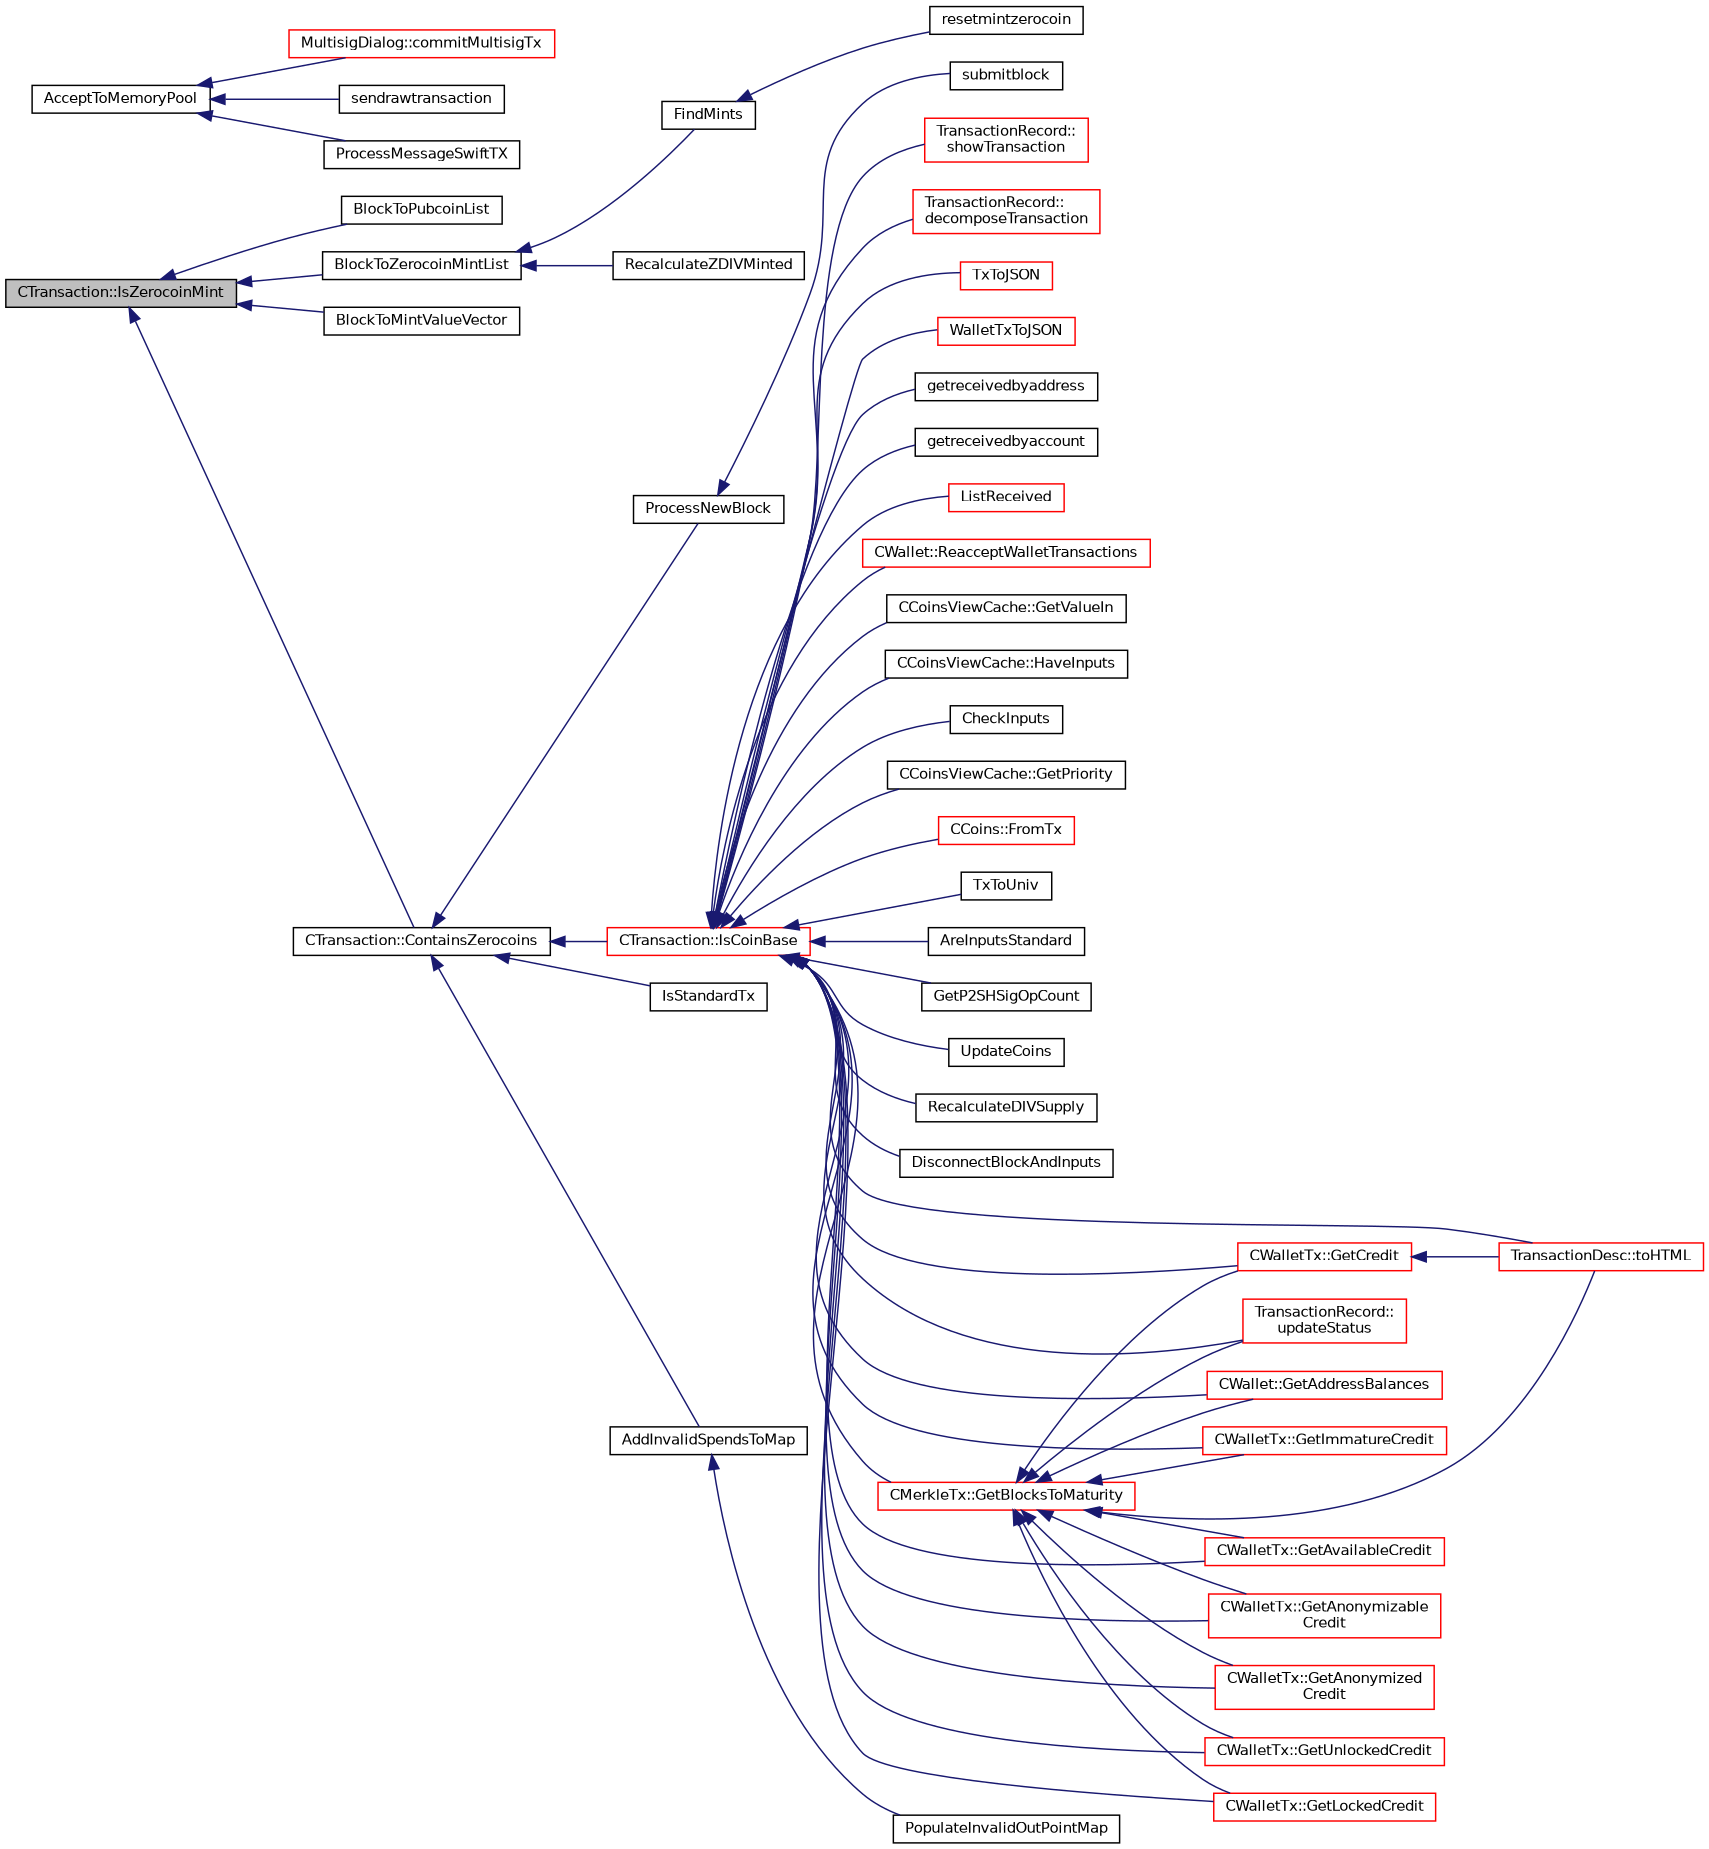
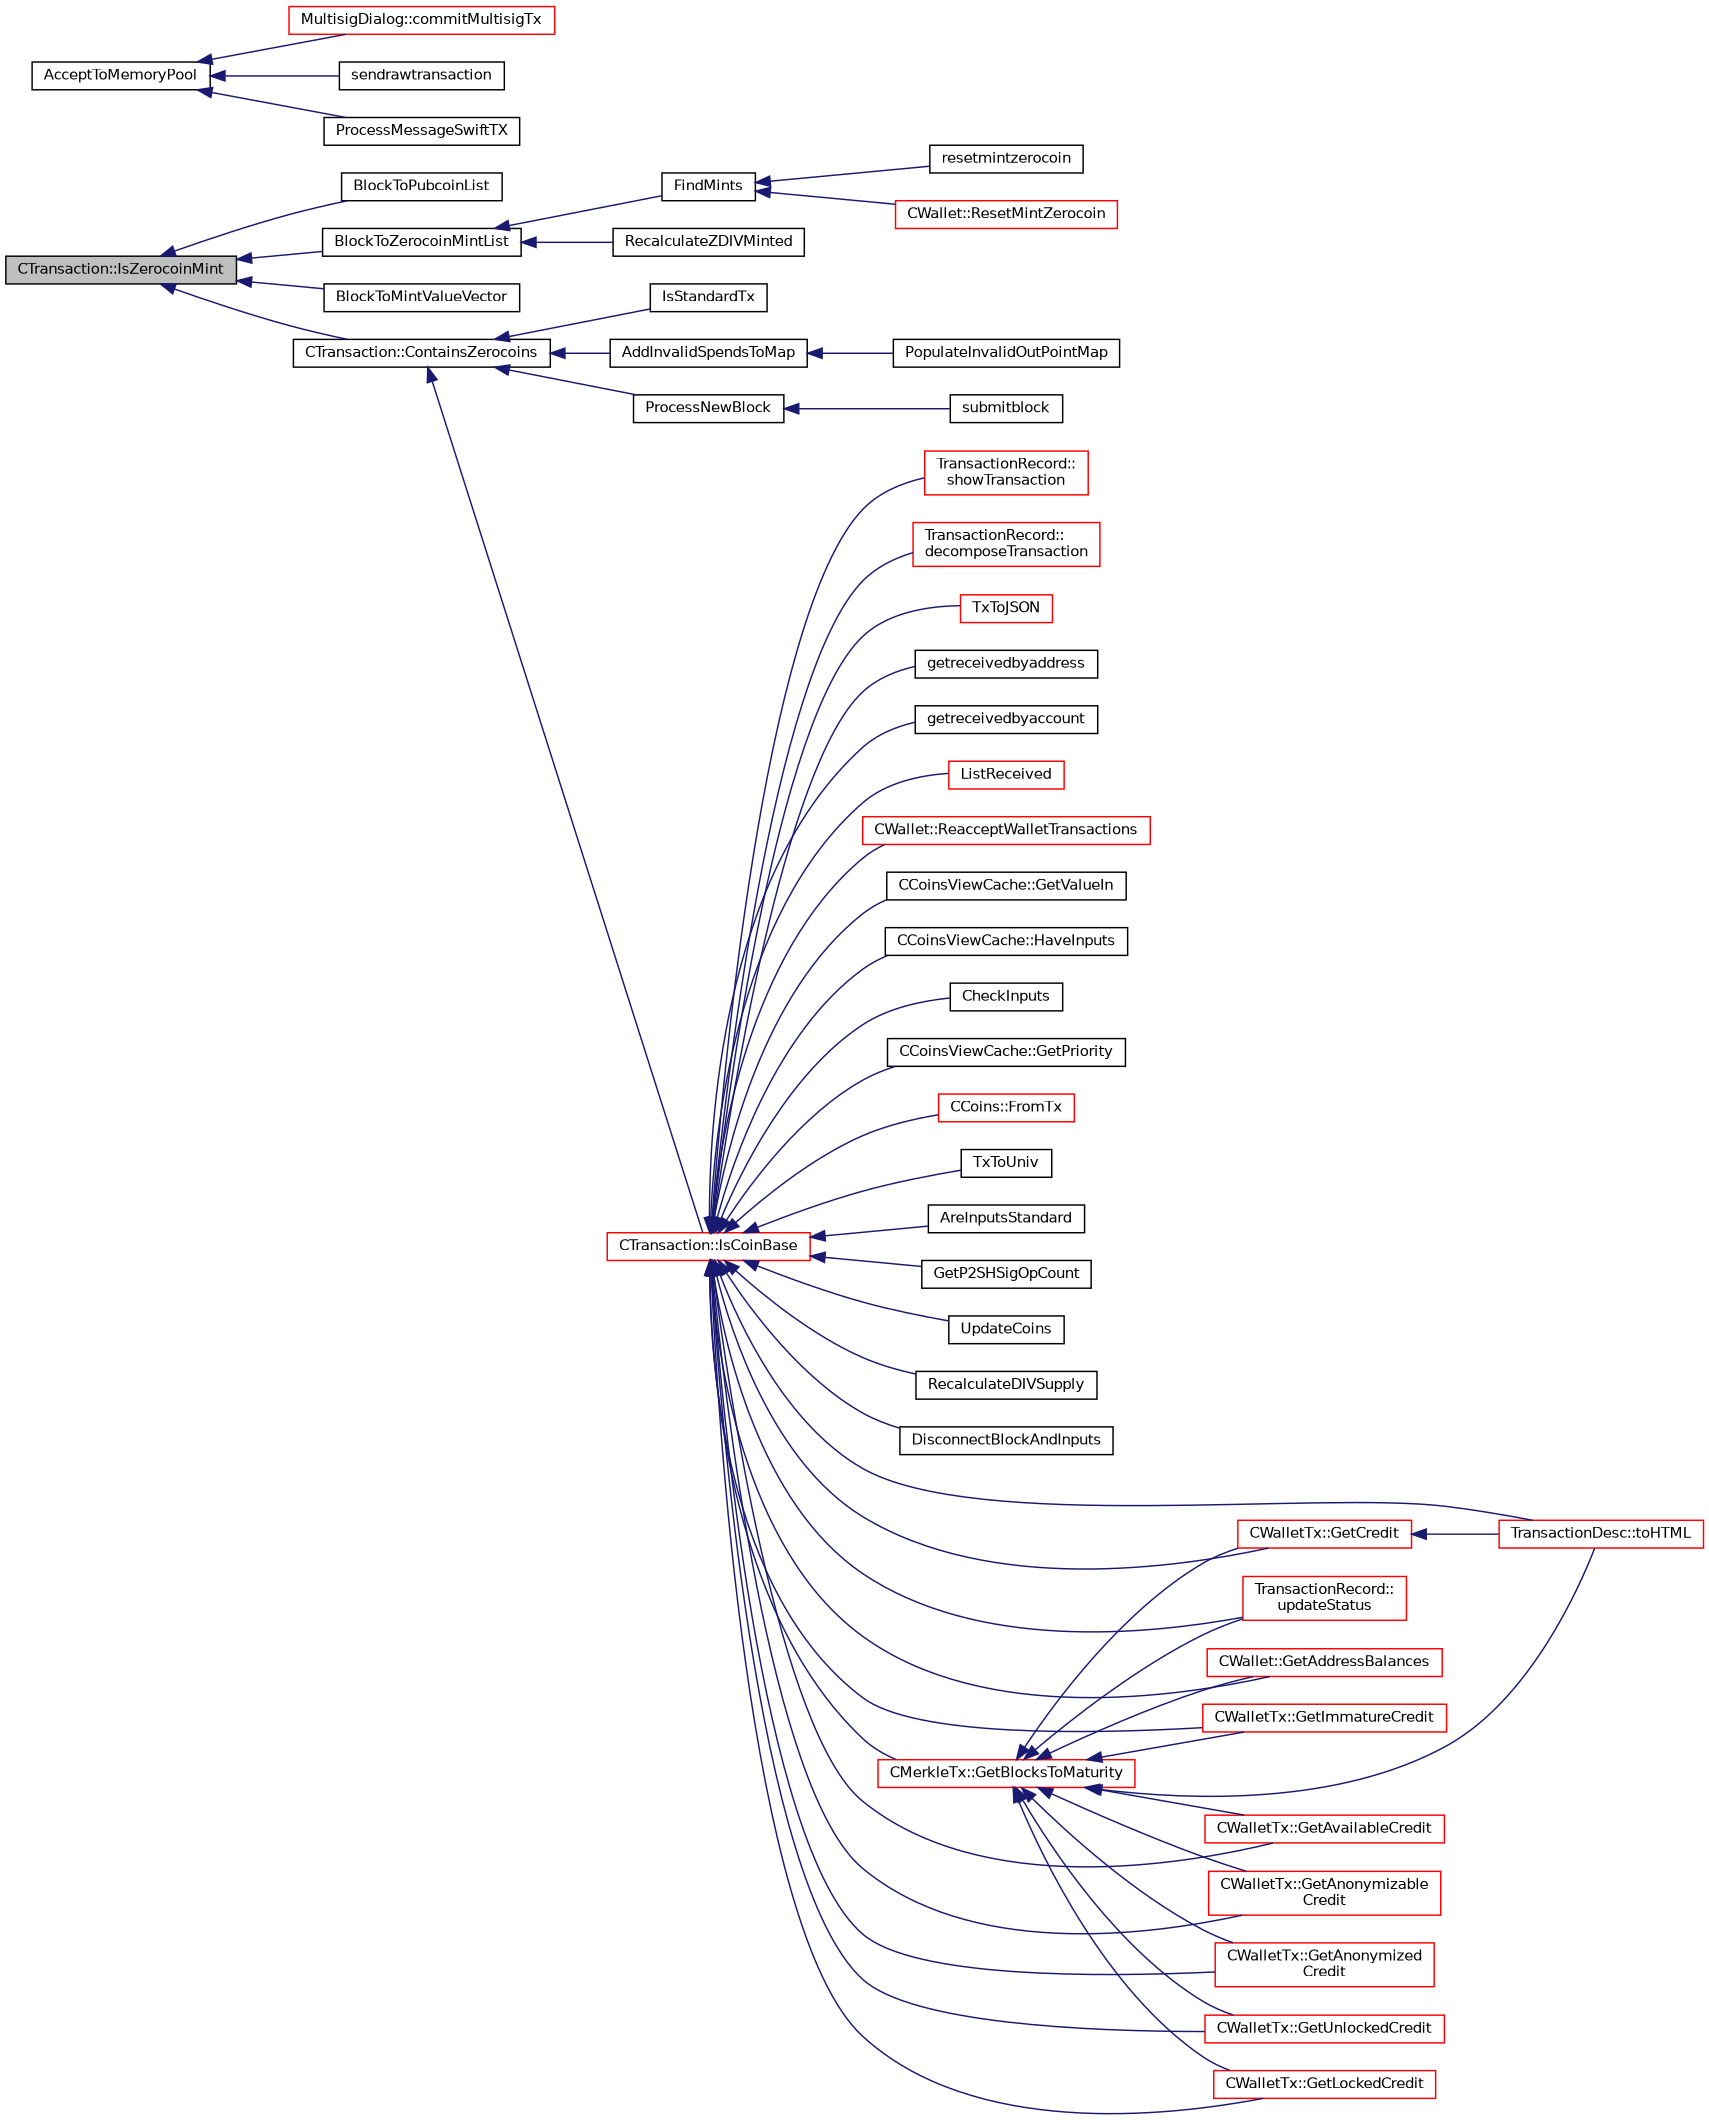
none -> (1006, 215)
(1006, 331) -> none
